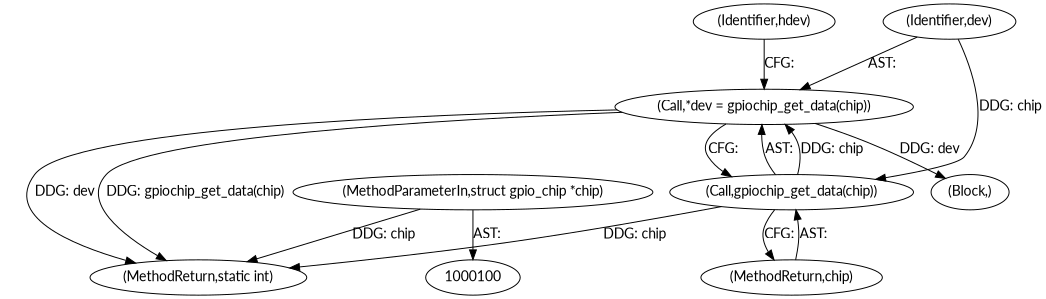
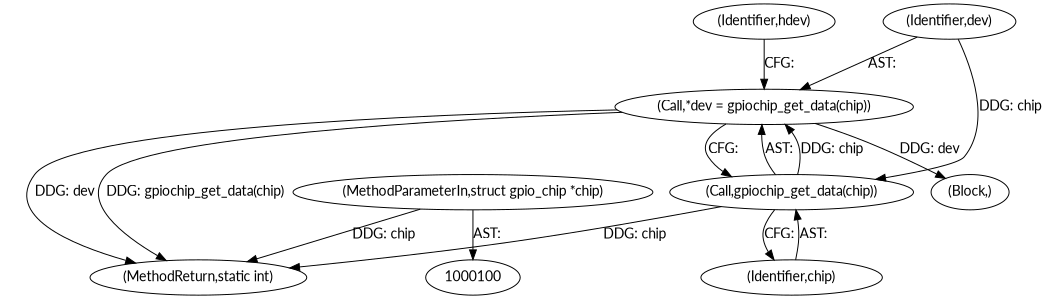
(792, 277) -> (792, 277)
